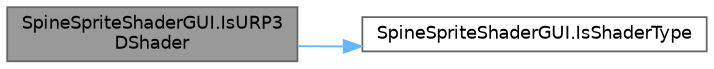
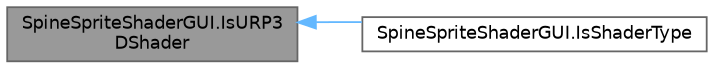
(321, 46) -> (339, 22)
